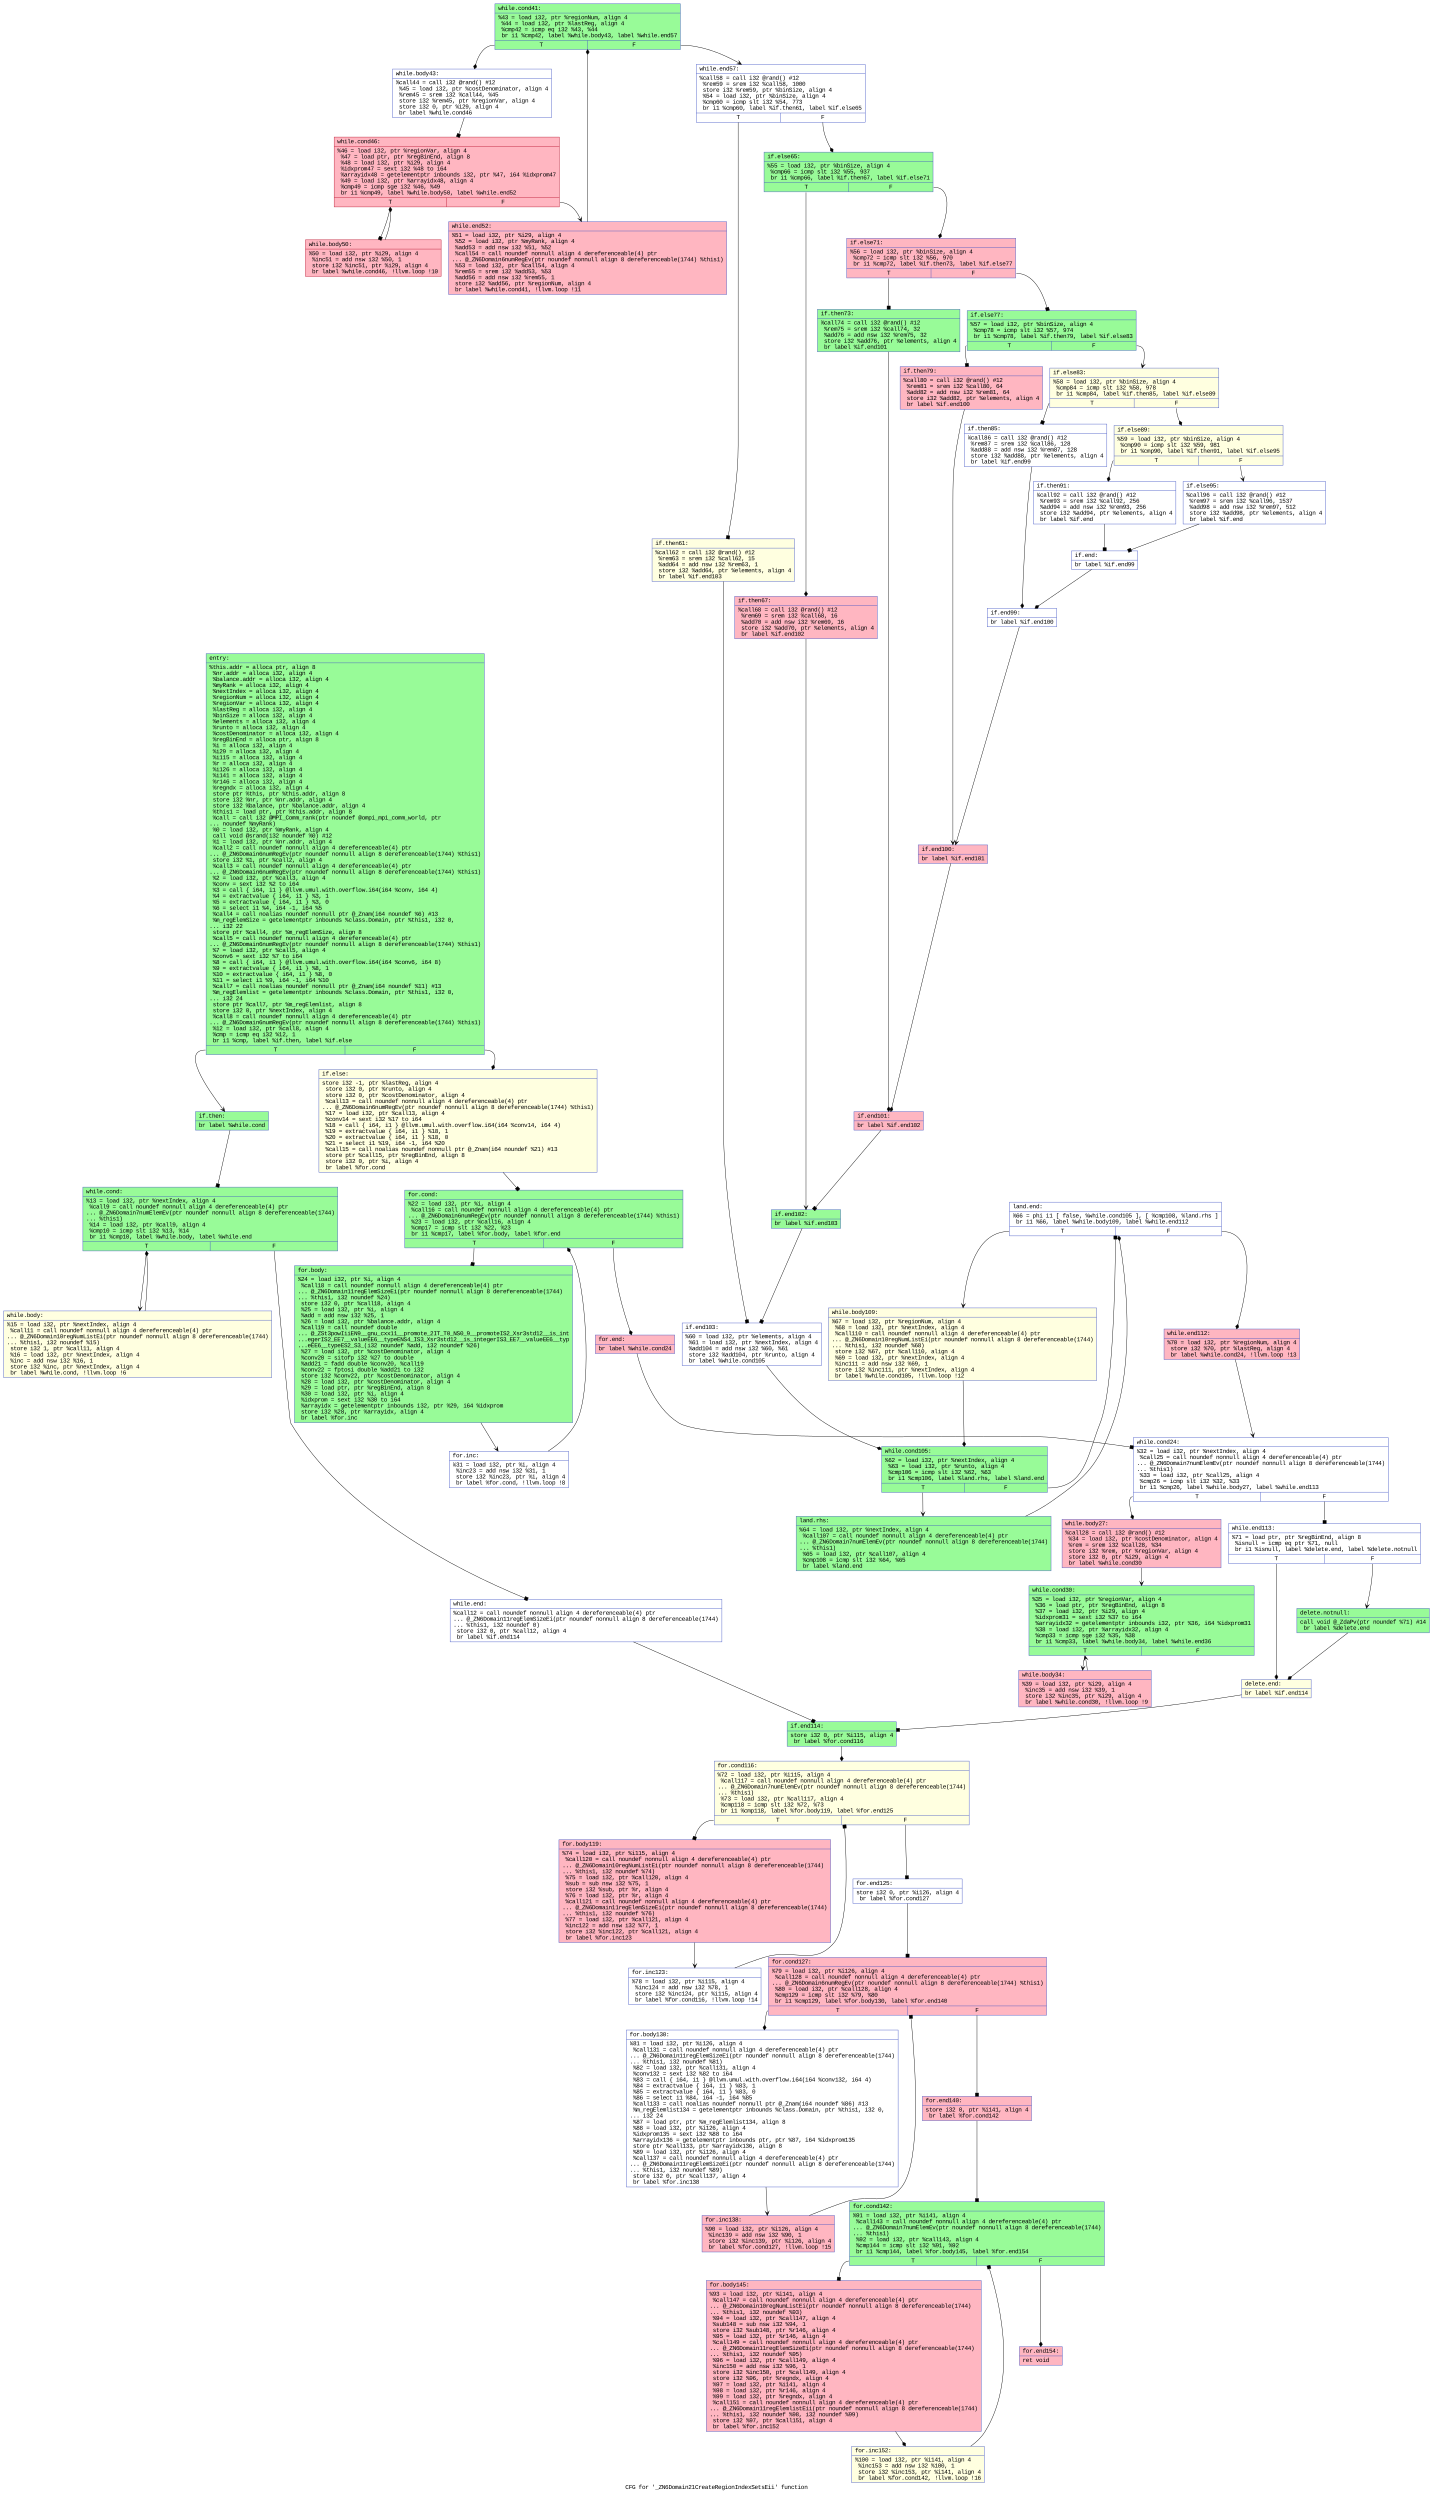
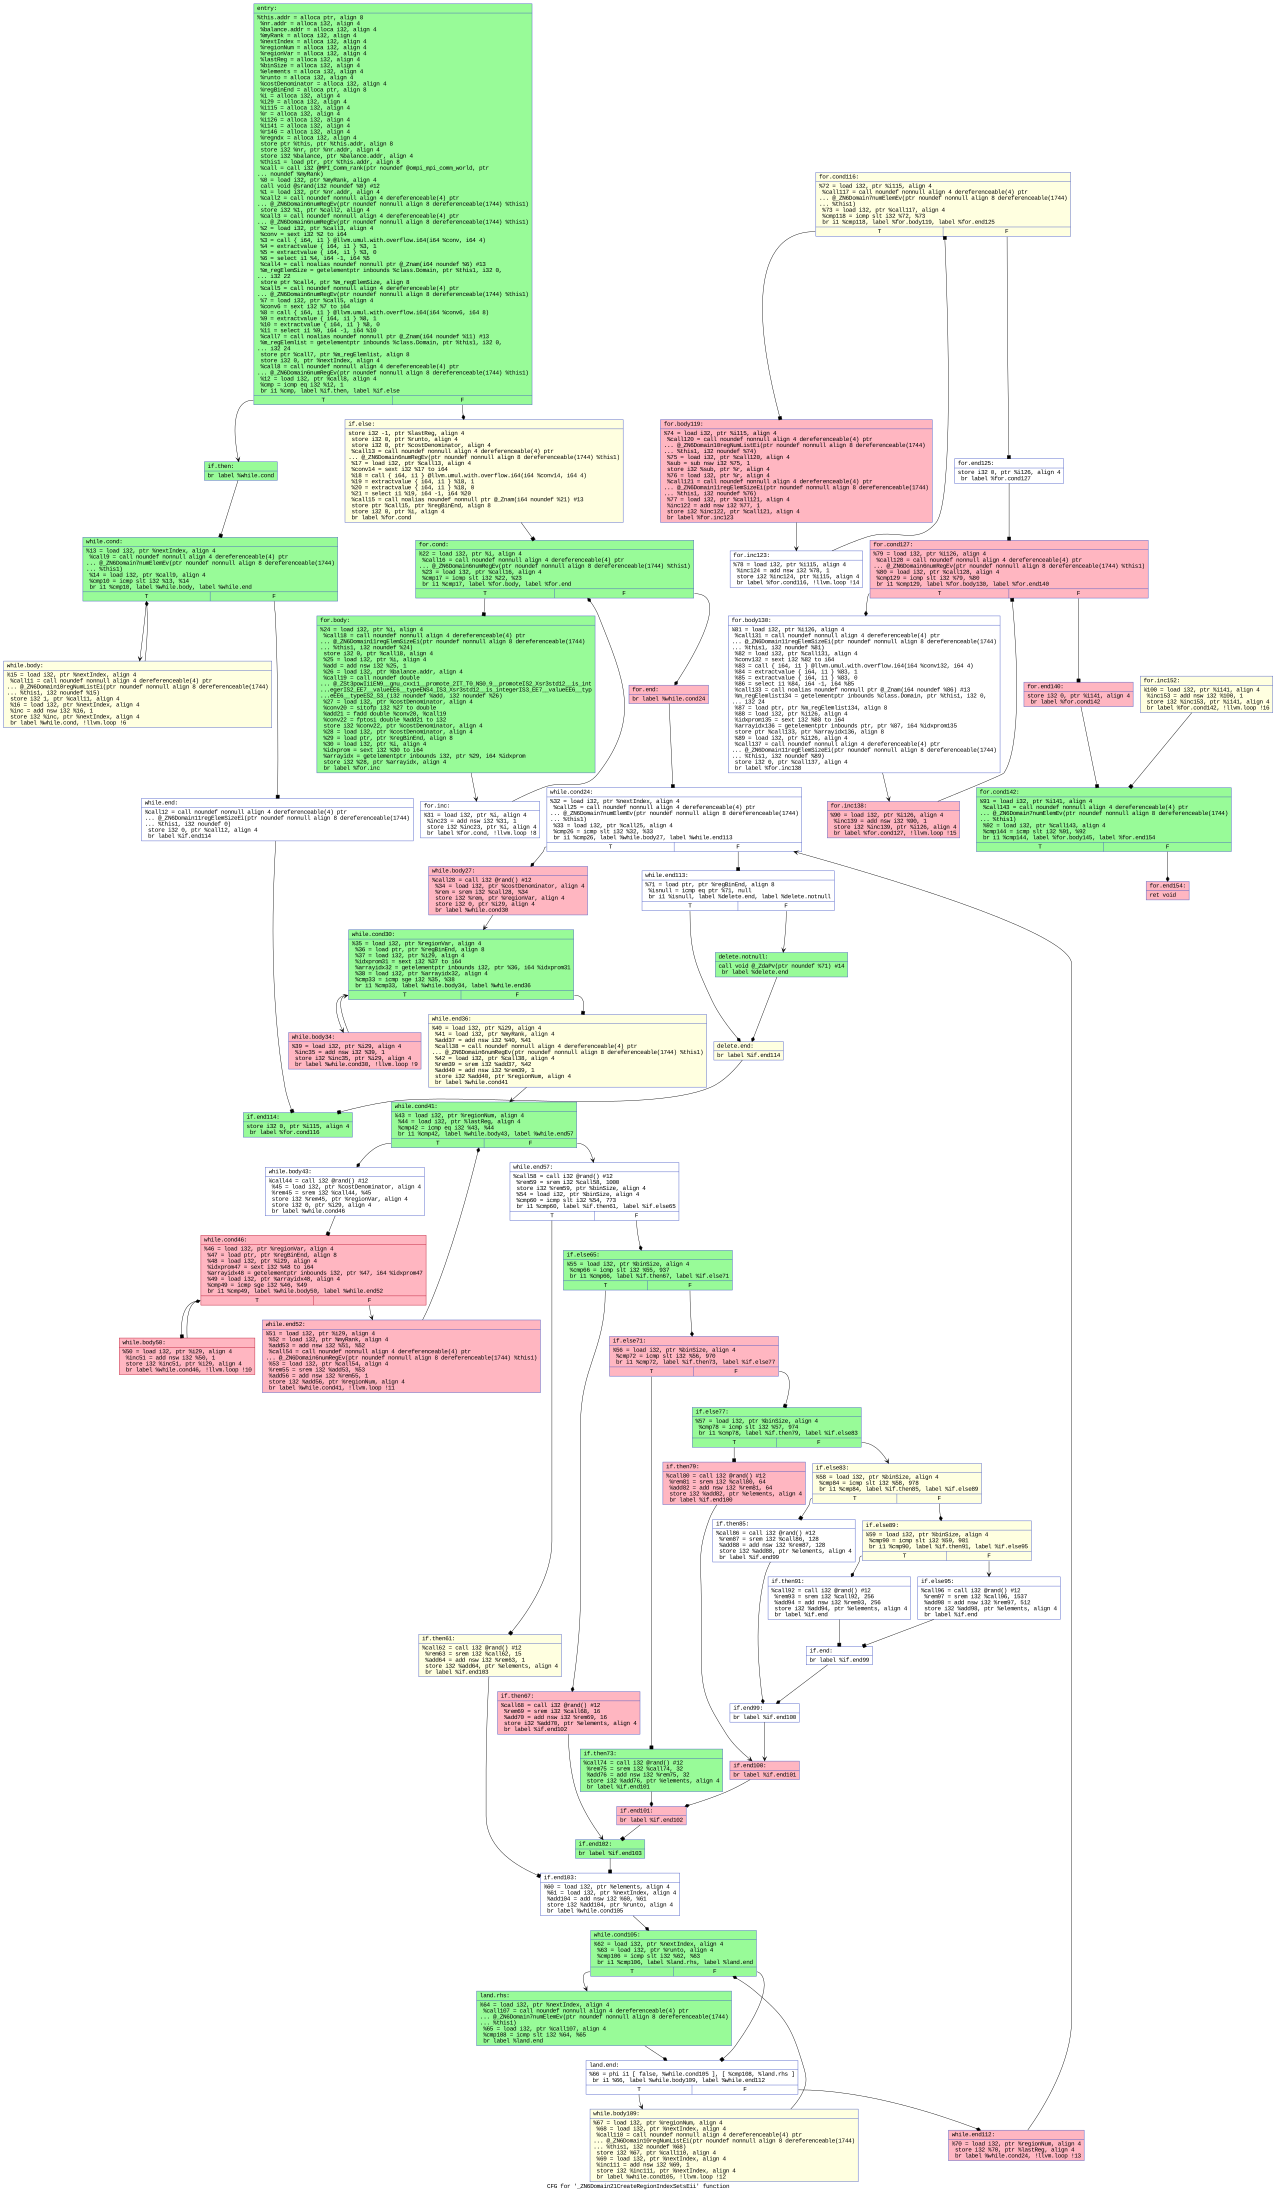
none -> (568, 1051)
(842, 1751) -> none
(844, 2356) -> none
